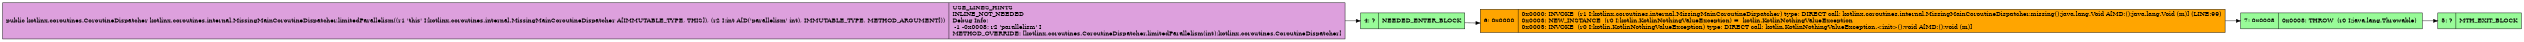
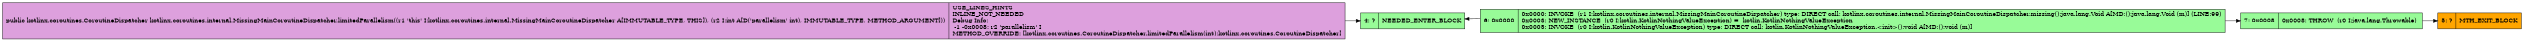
(1853, 21) -> (1853, 21)
(2480, 21) -> (2480, 21)
(1470, 23) -> (1475, 19)
